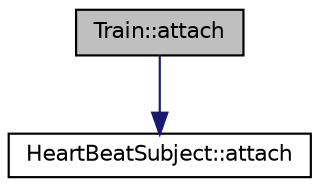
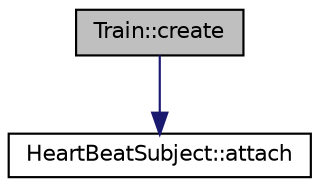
(160, 33) -> (160, 33)
